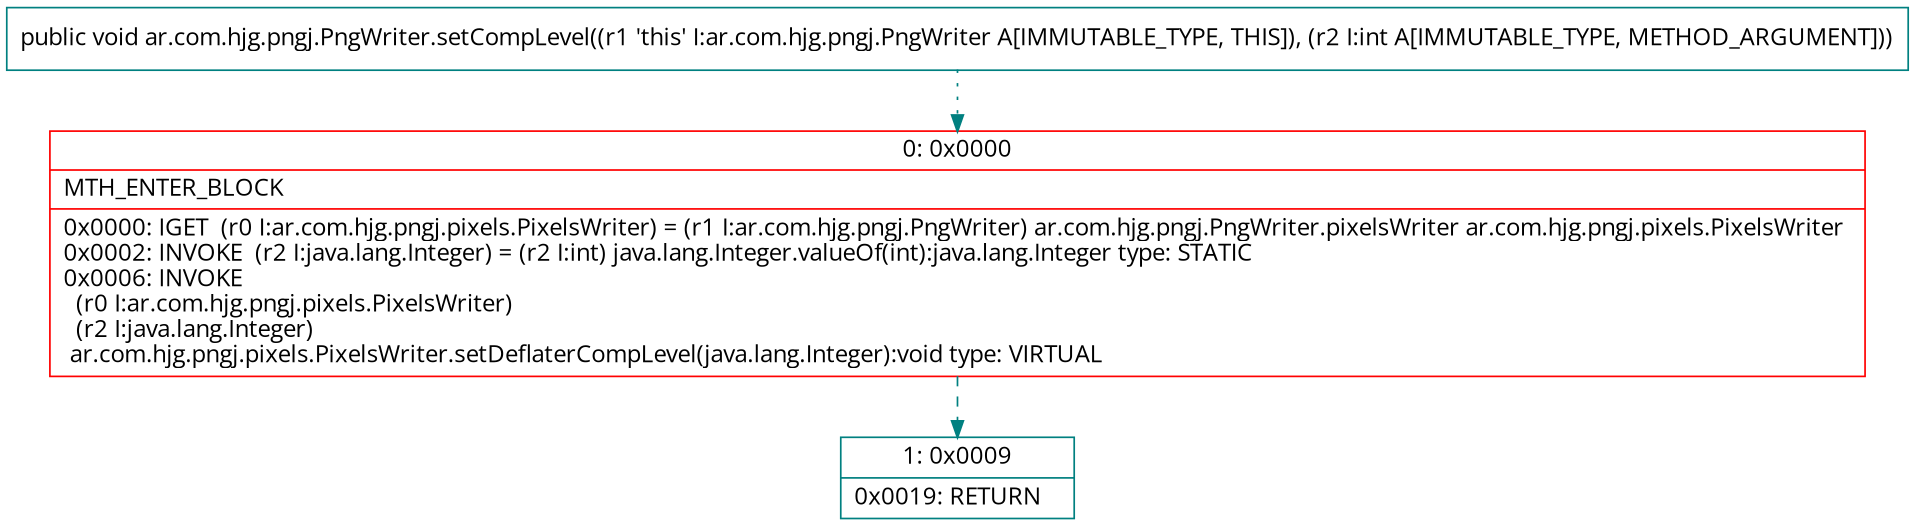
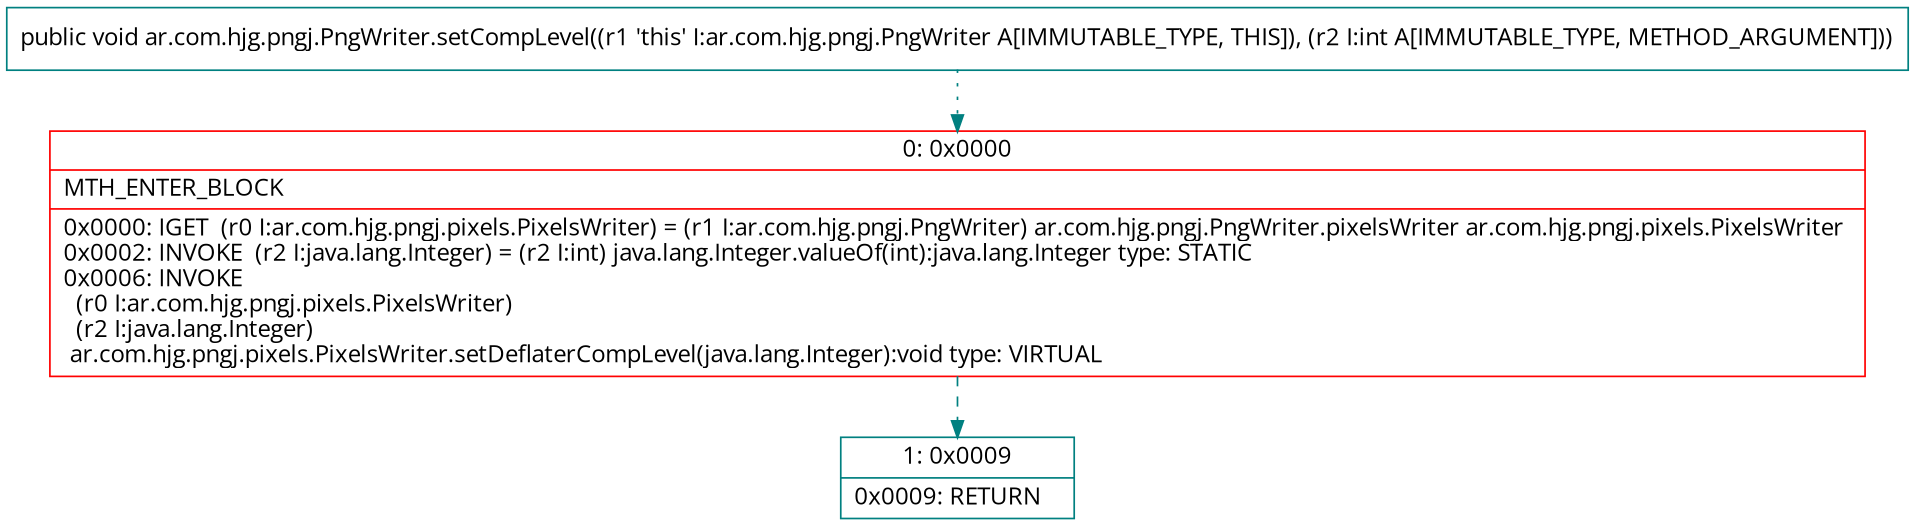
(957, 497) -> (957, 497)
